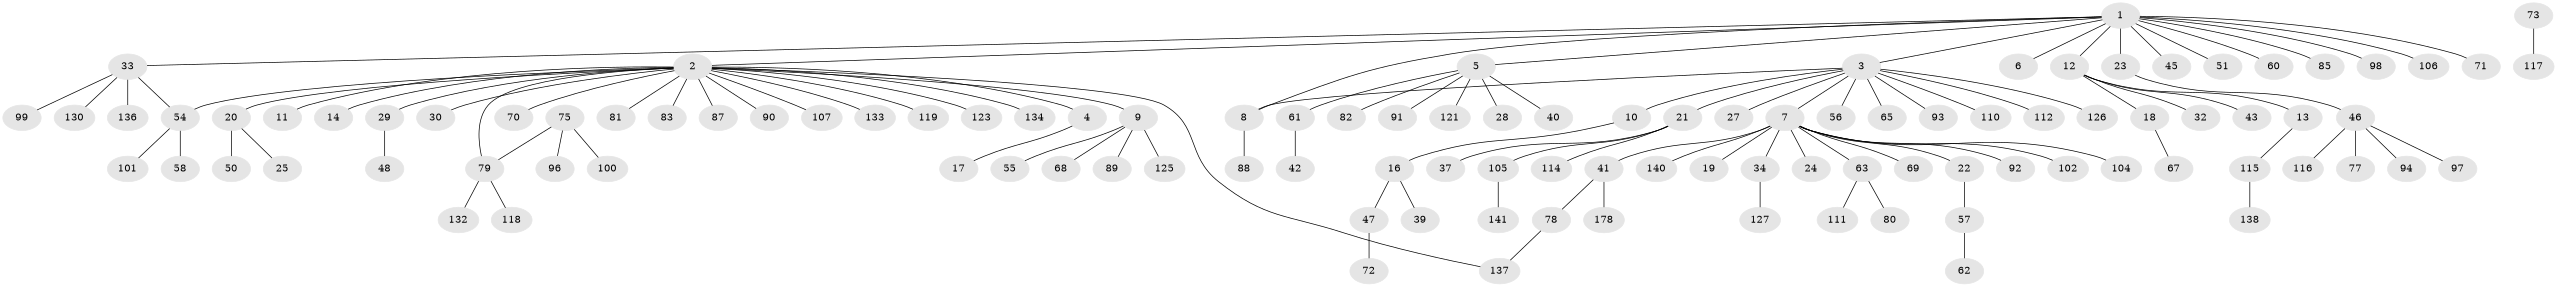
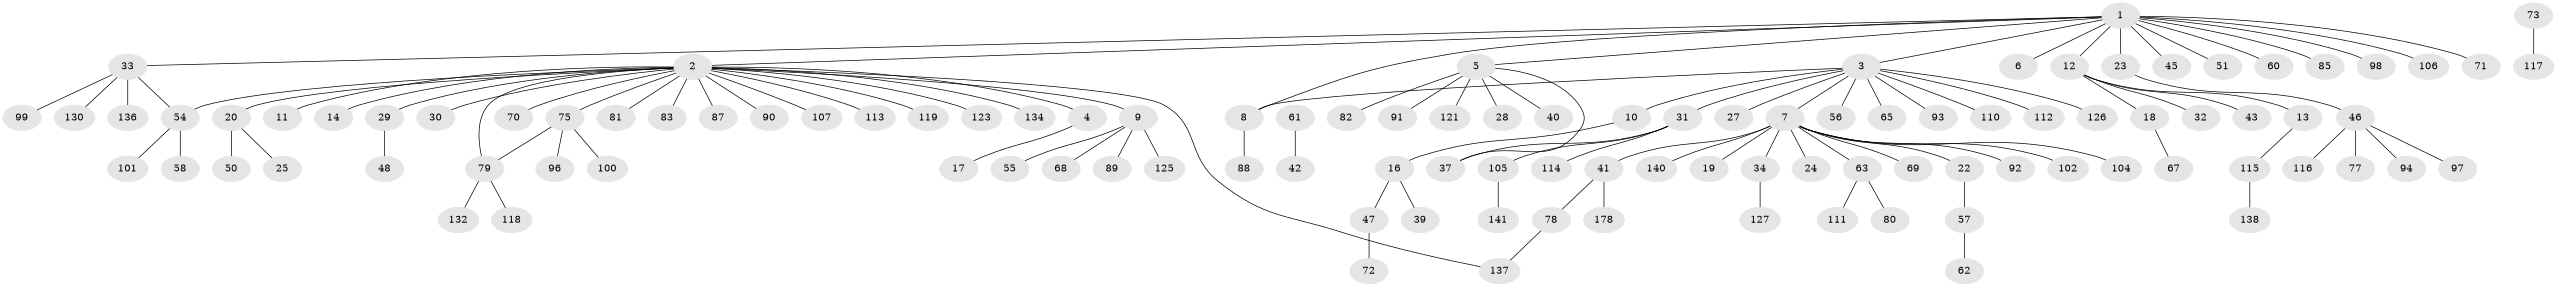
(1383, 87) -> (1573, 137)
none -> (628, 90)
(875, 118) -> (875, 118)
(1683, 118) -> (1683, 118)
